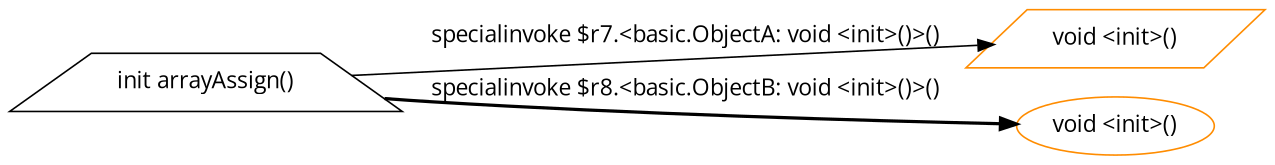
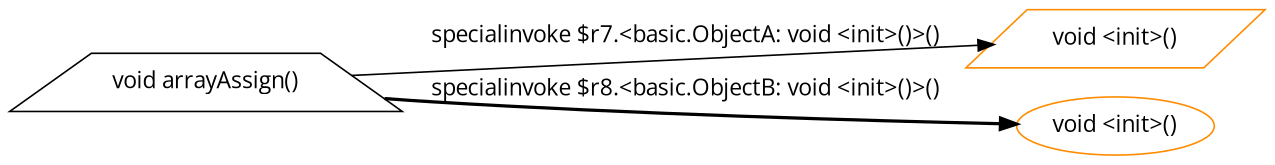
(206, 82) -> (206, 82)
